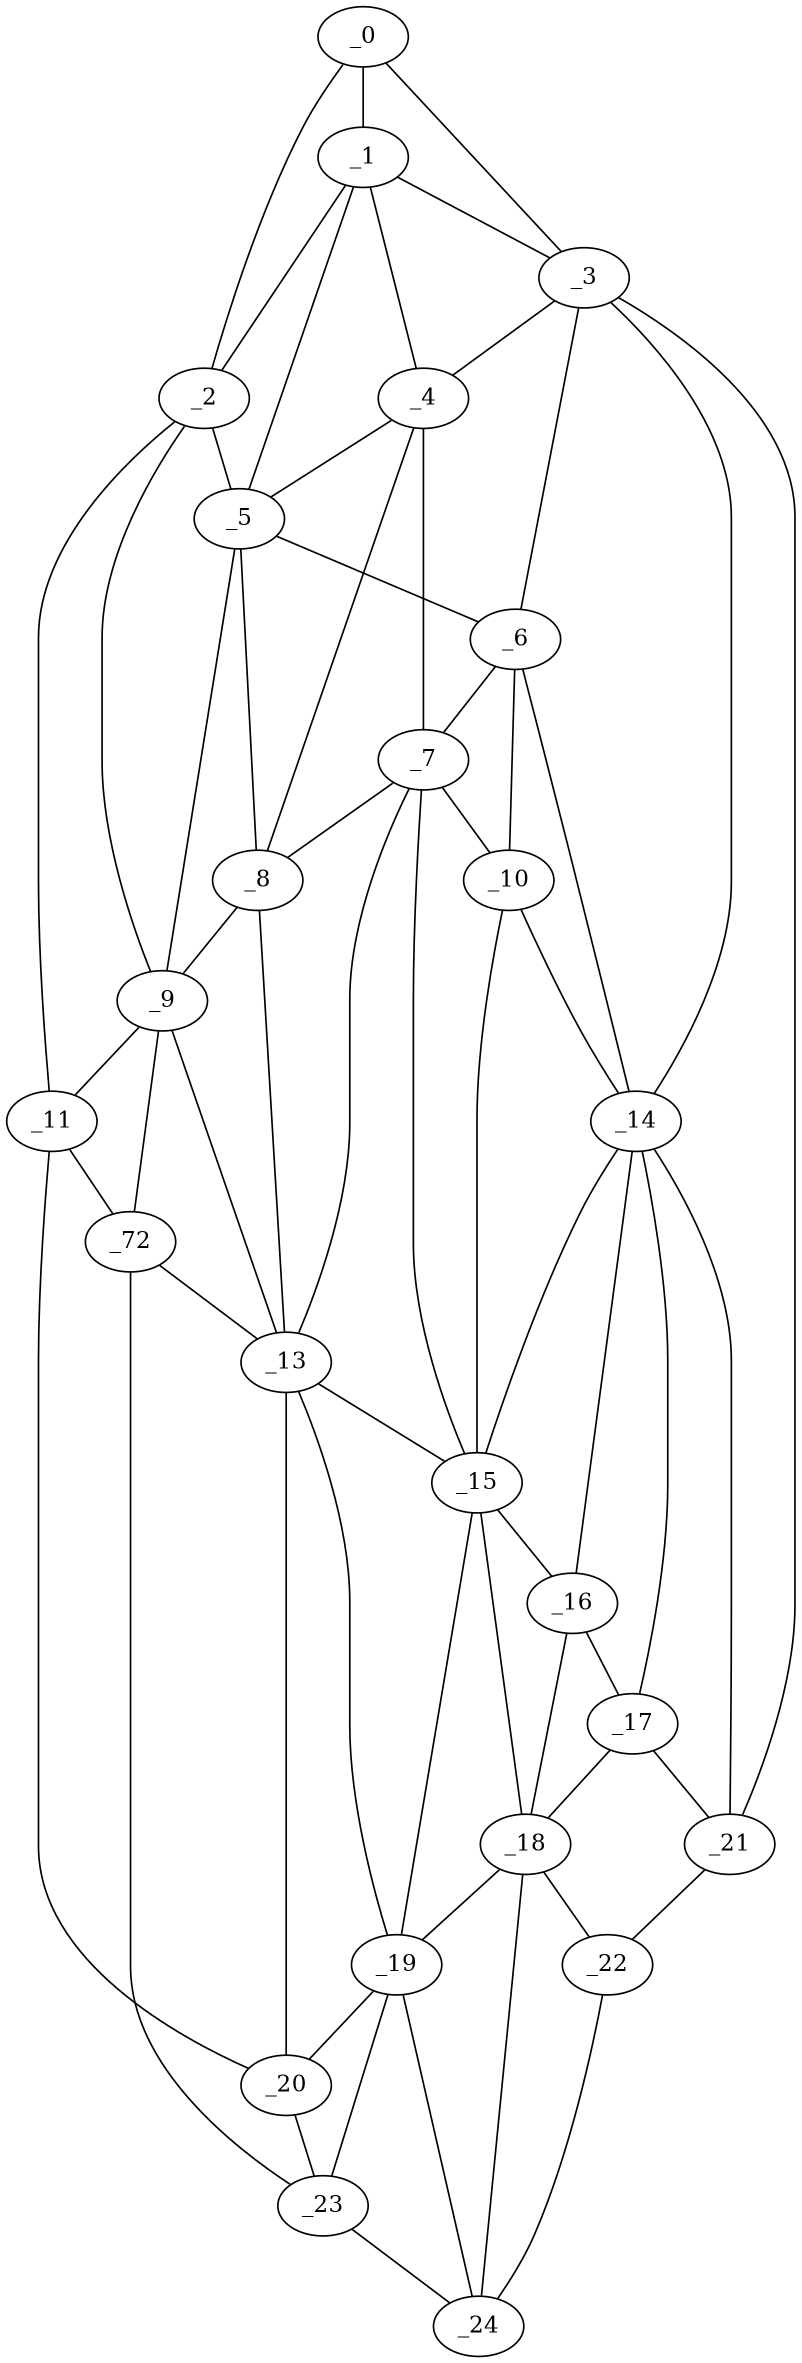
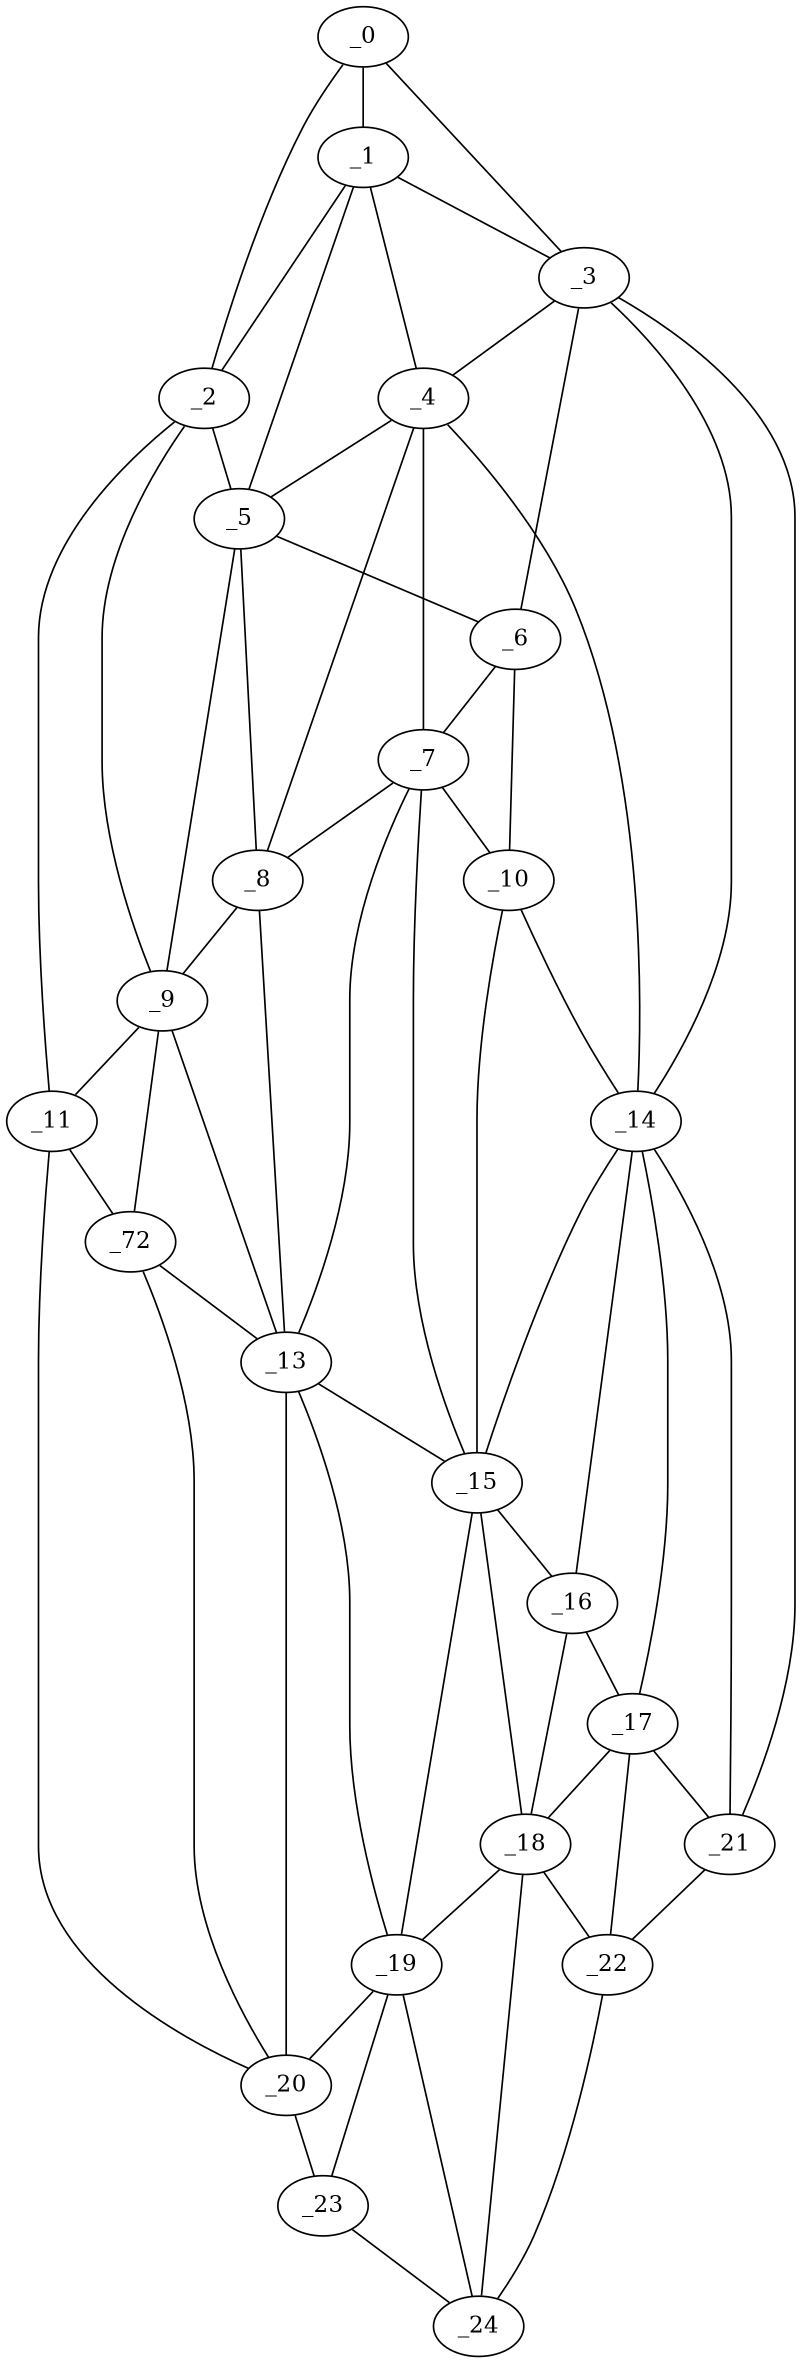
(577, 880) -> (613, 735)
(131, 1760) -> (194, 1668)
none -> (620, 1844)
